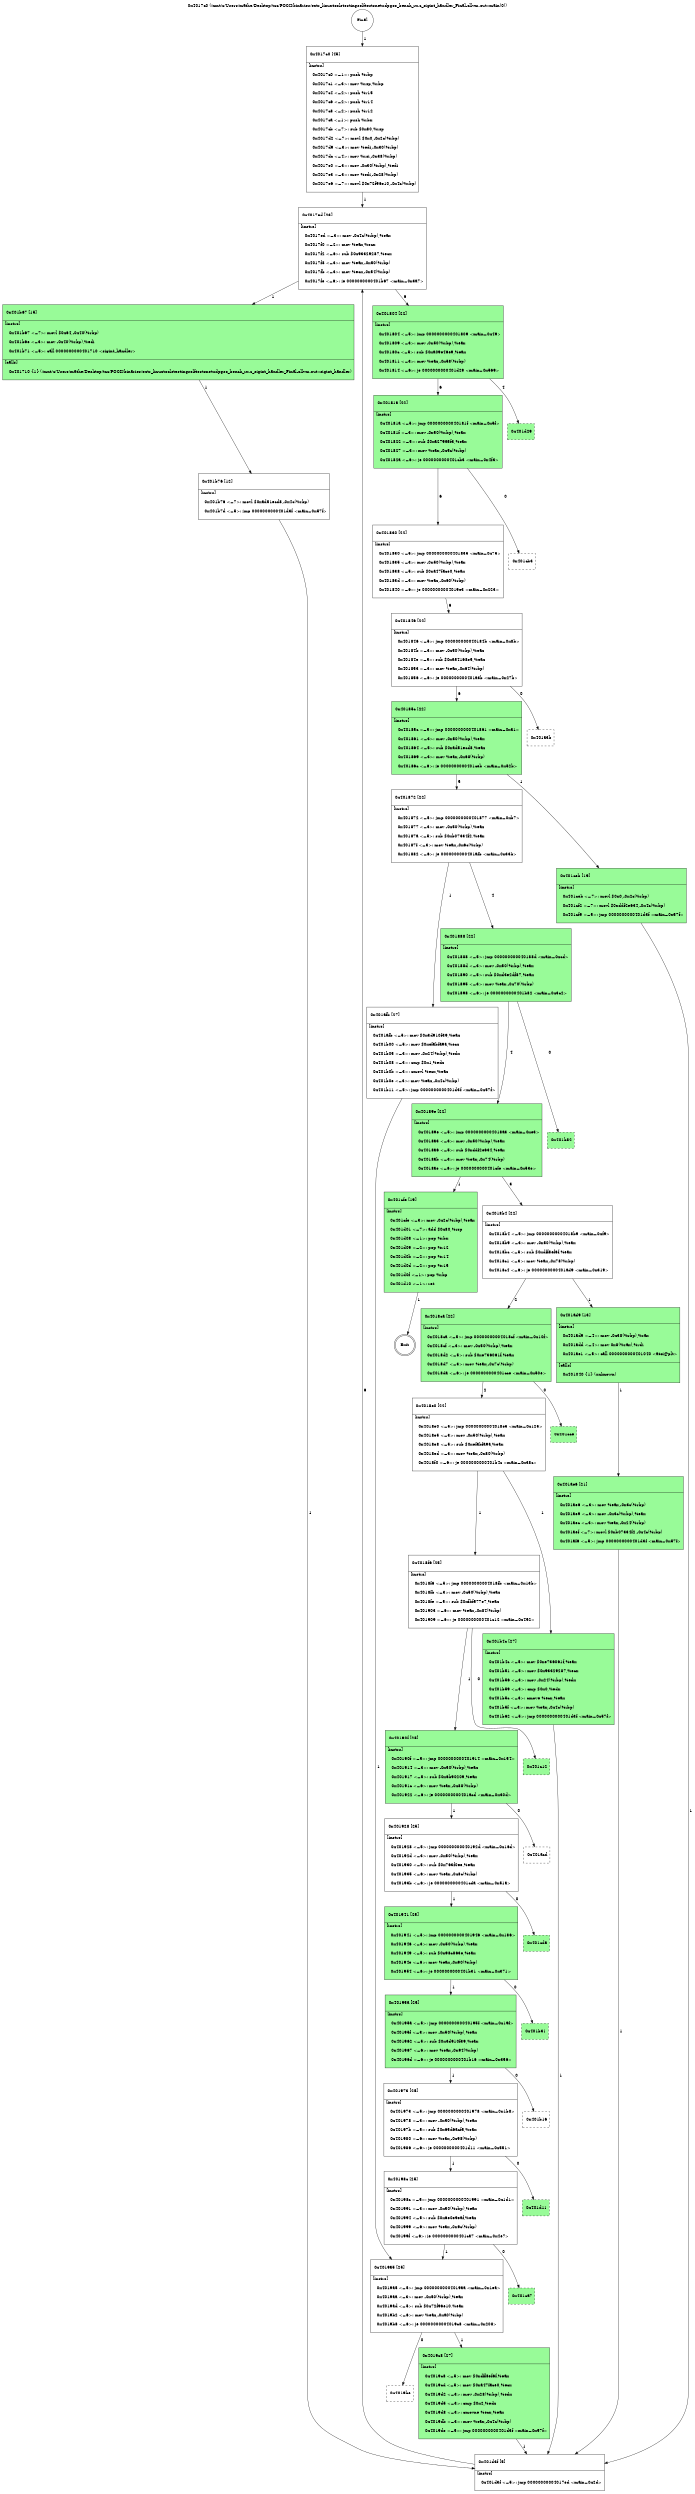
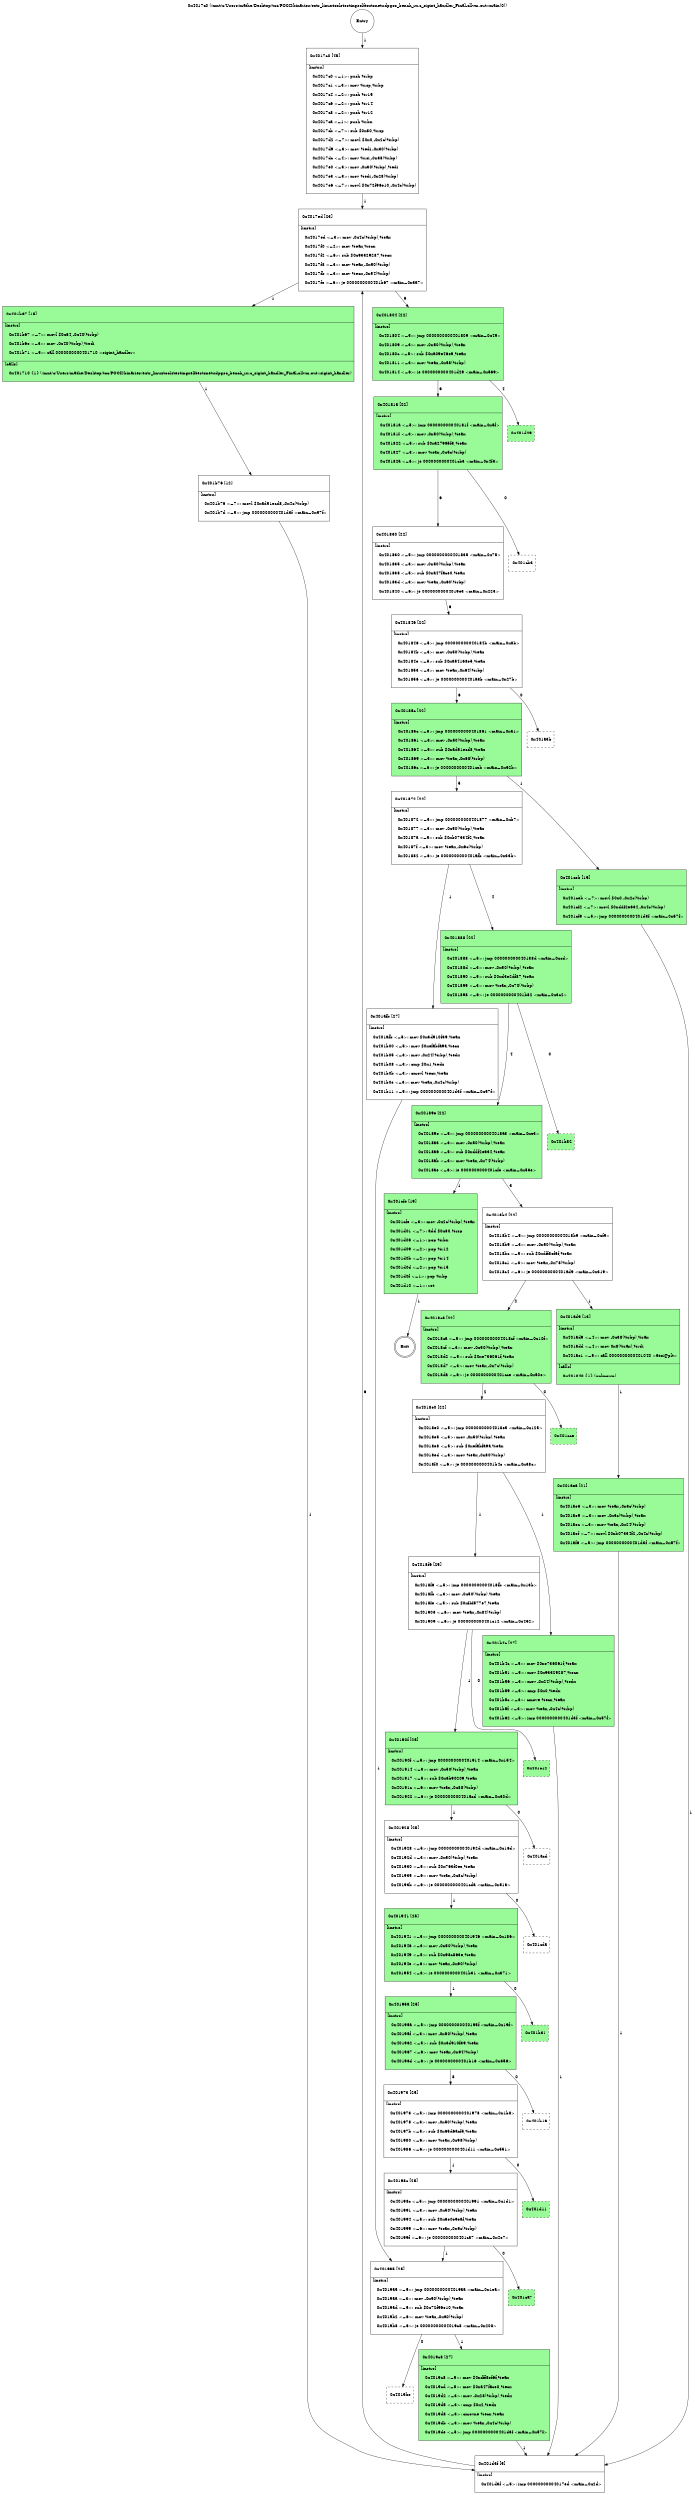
(362, 20) -> (362, 21)
(536, 1943) -> (536, 1945)
(453, 2076) -> (453, 2077)
